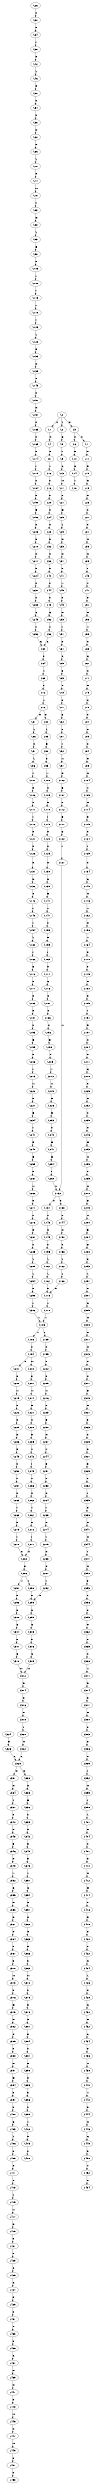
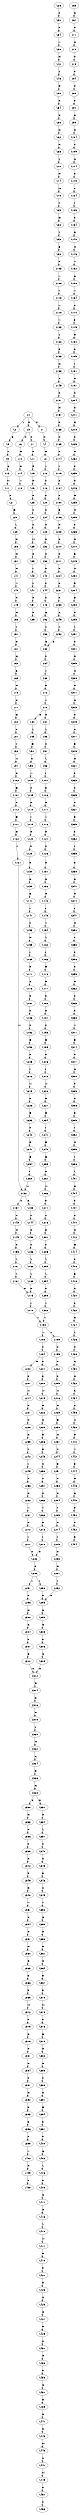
(87, 634) -> none
(21, 1755) -> (35, 1755)
